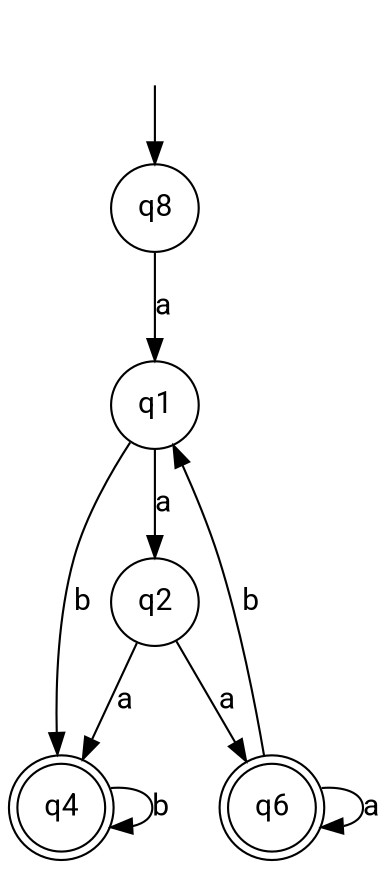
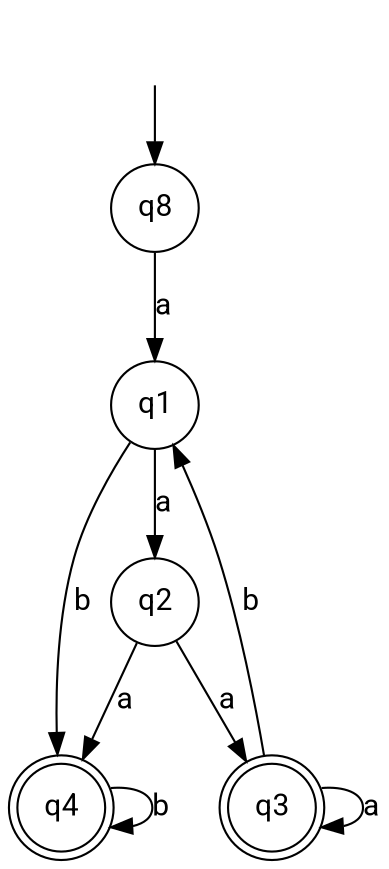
(272, 808) -> (272, 808)
